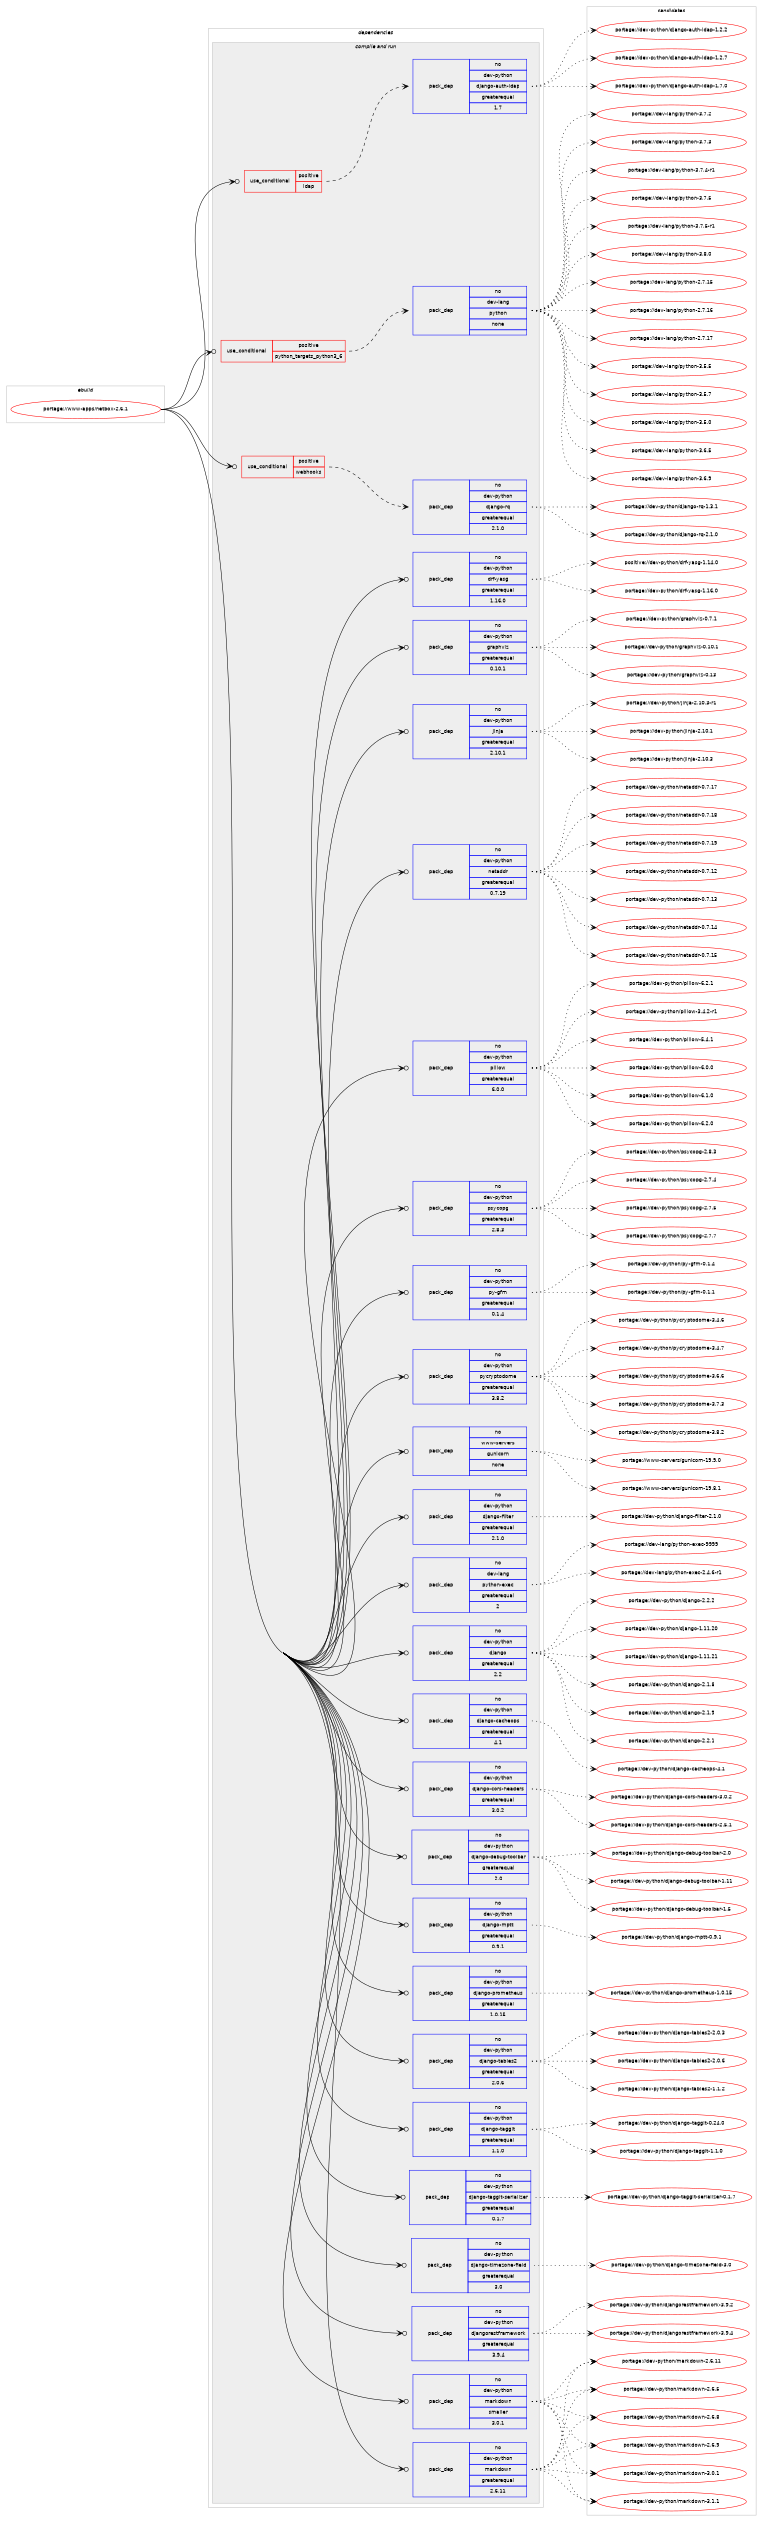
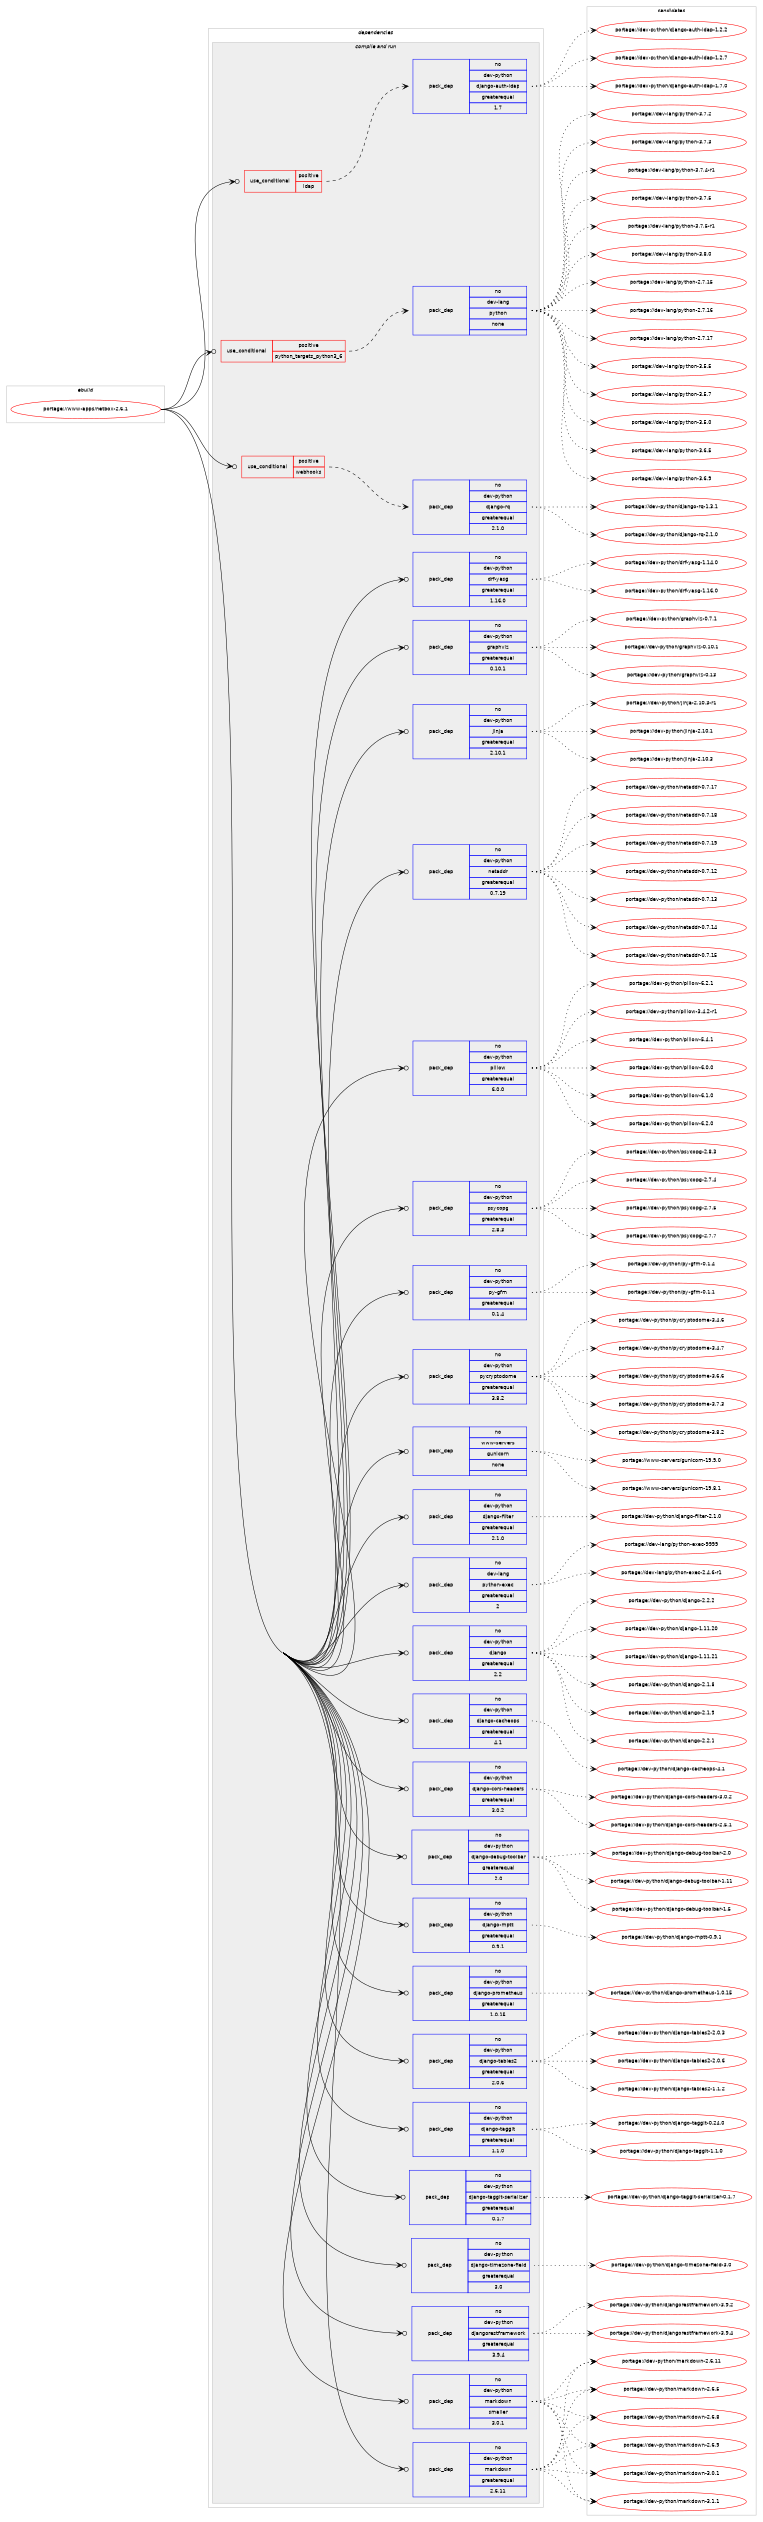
(672, 563) -> (672, 563)
